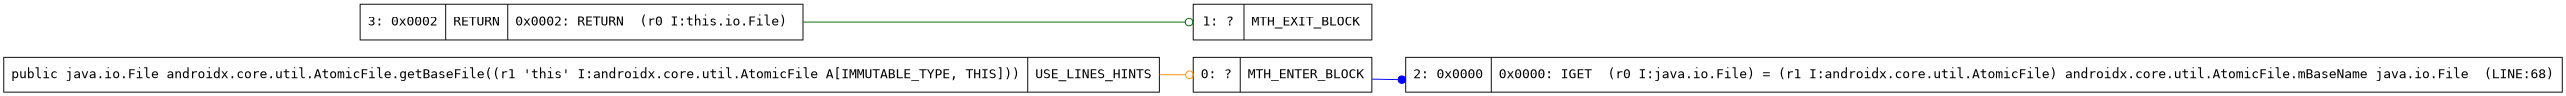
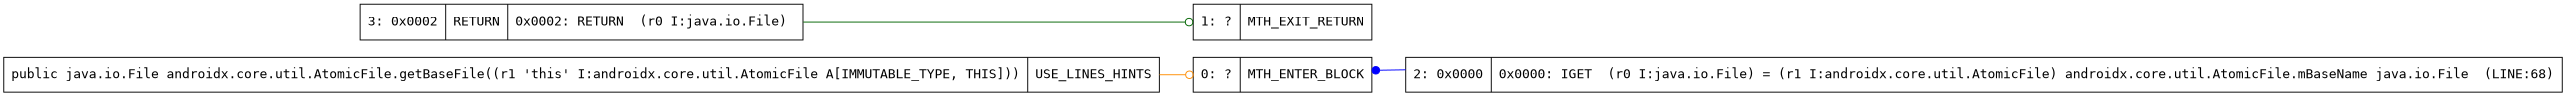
(655, 22) -> (655, 22)
(1306, 22) -> (1306, 22)
(1385, 79) -> (1393, 70)
